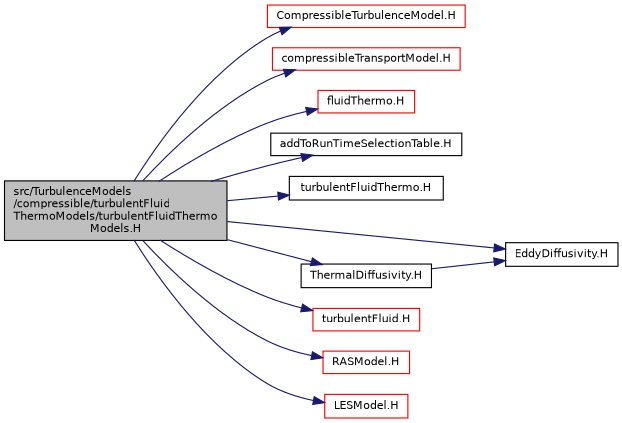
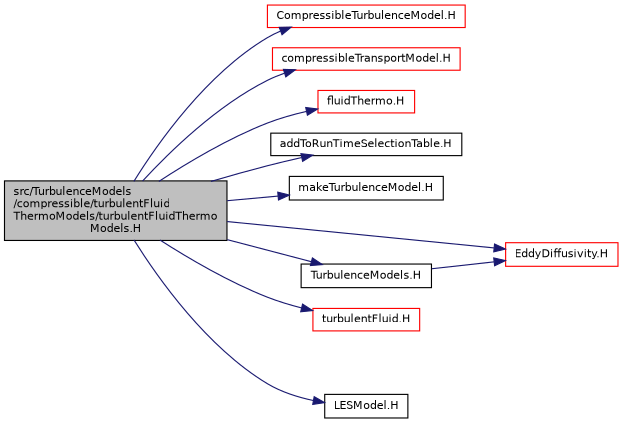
(366, 188) -> (366, 188)
(562, 254) -> (562, 254)
(366, 276) -> (366, 276)
(366, 362) -> none
(366, 406) -> (366, 406)
